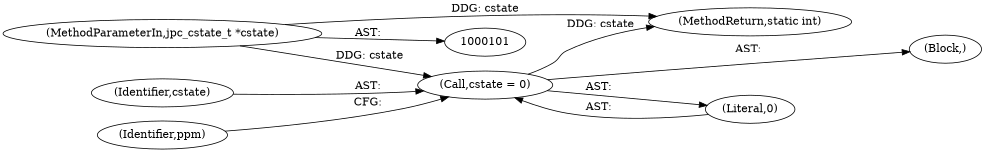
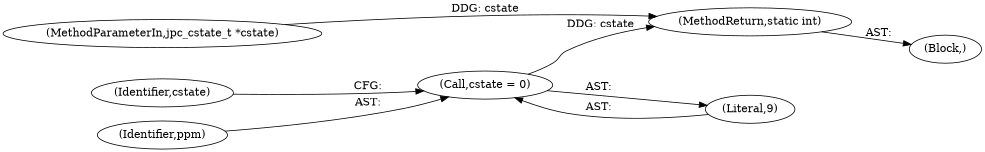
(485, 42) -> none
(332, 61) -> none
(725, 66) -> (863, 38)
(370, 86) -> (370, 86)
(370, 103) -> (370, 103)
(750, 109) -> (750, 109)
